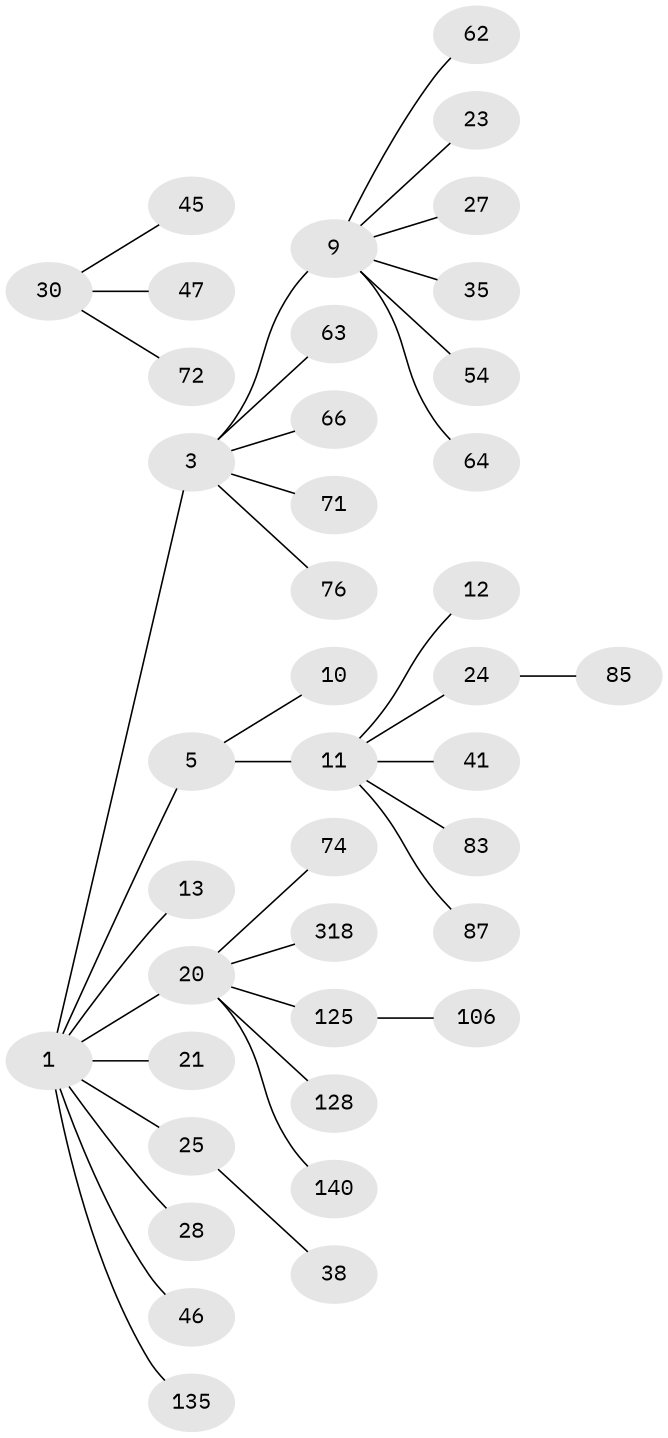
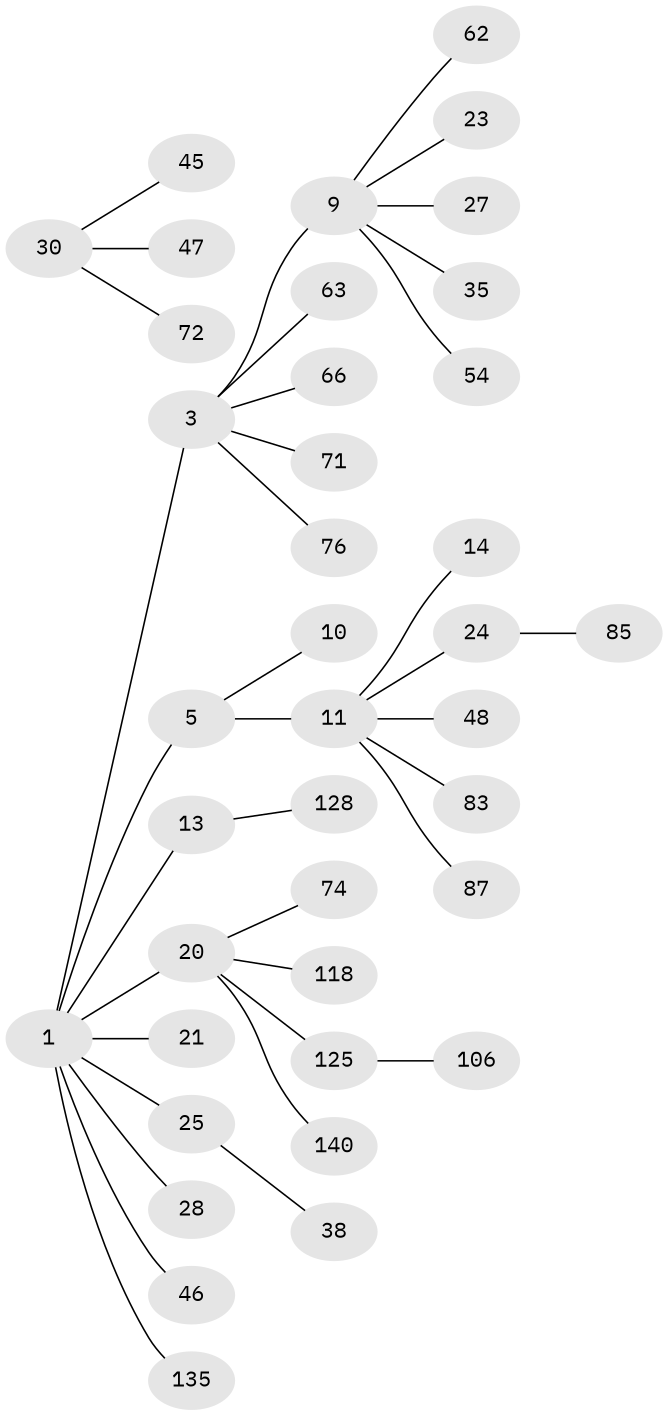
(477, 462) -> none
(477, 591) -> (477, 548)
(477, 762) -> (477, 719)
(334, 933) -> (334, 975)
(263, 1040) -> (263, 815)
